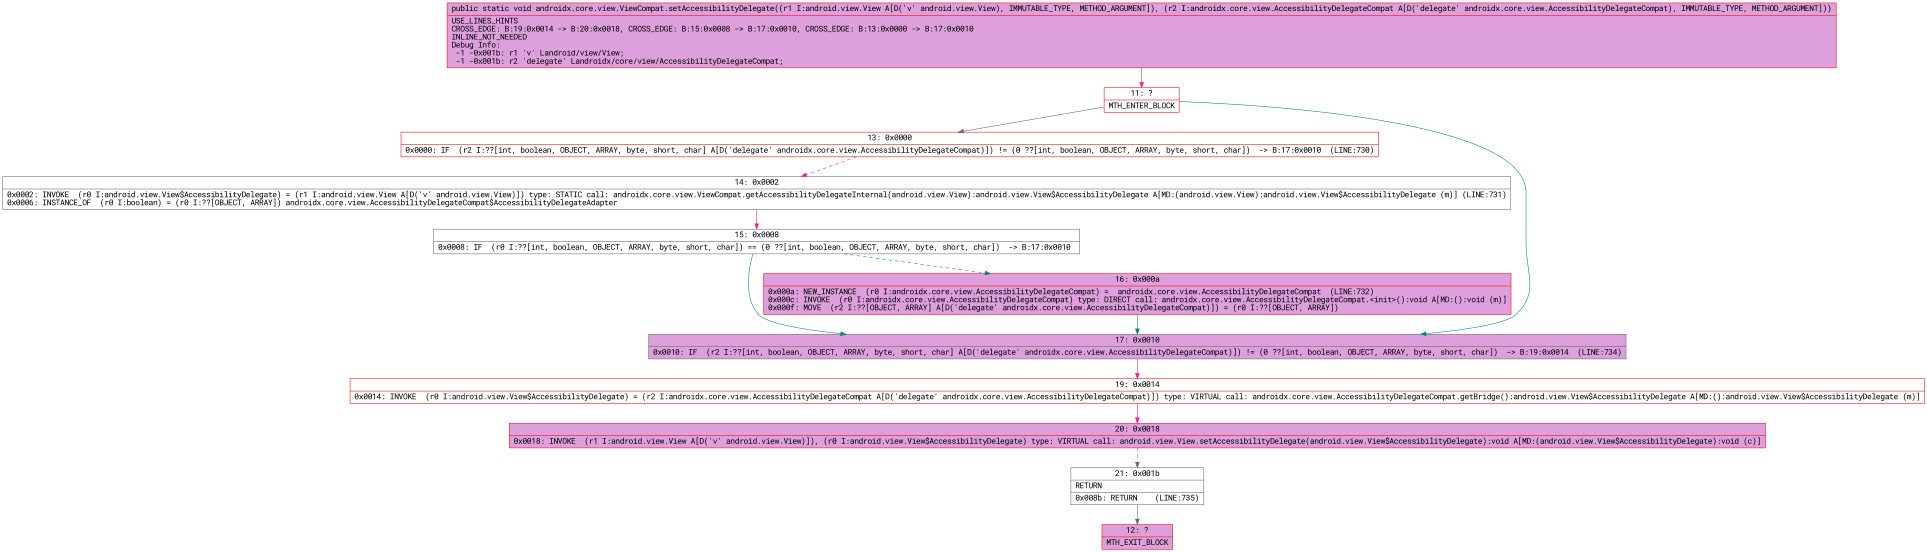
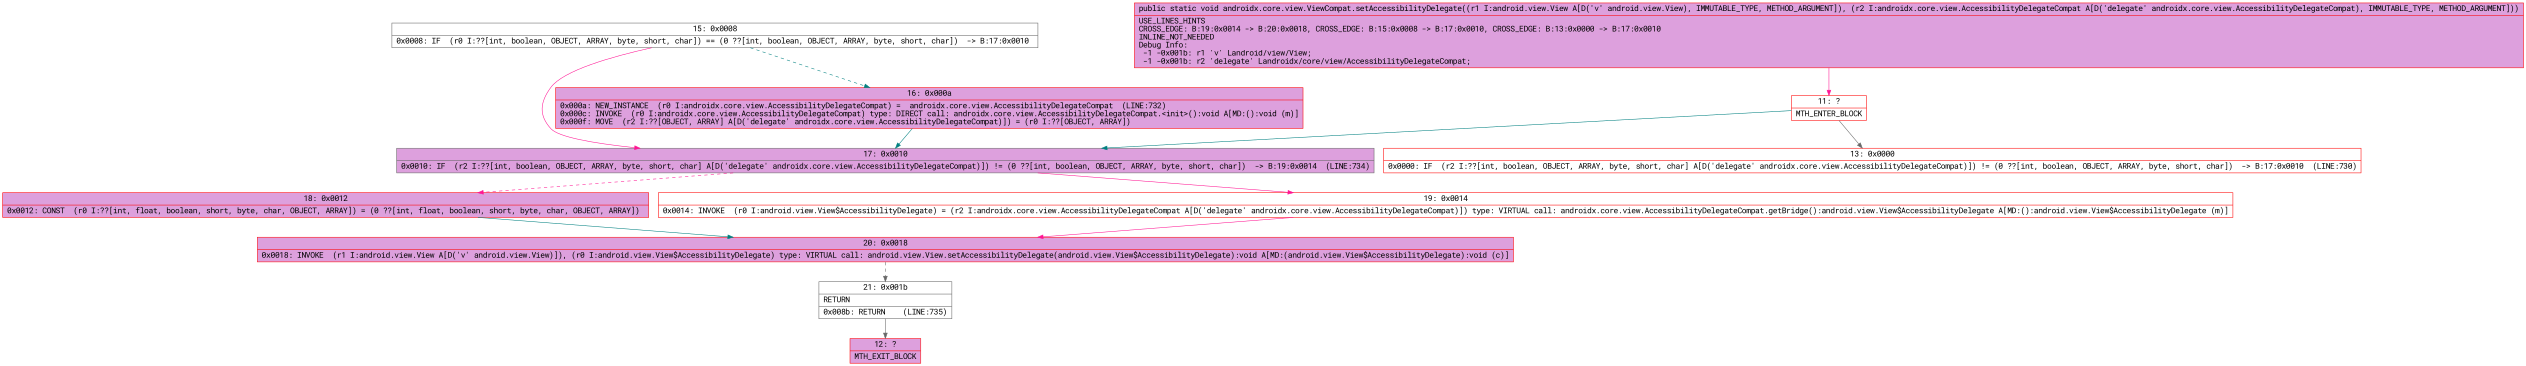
(757, 193) -> none
none -> (326, 205)
(768, 320) -> (545, 97)
